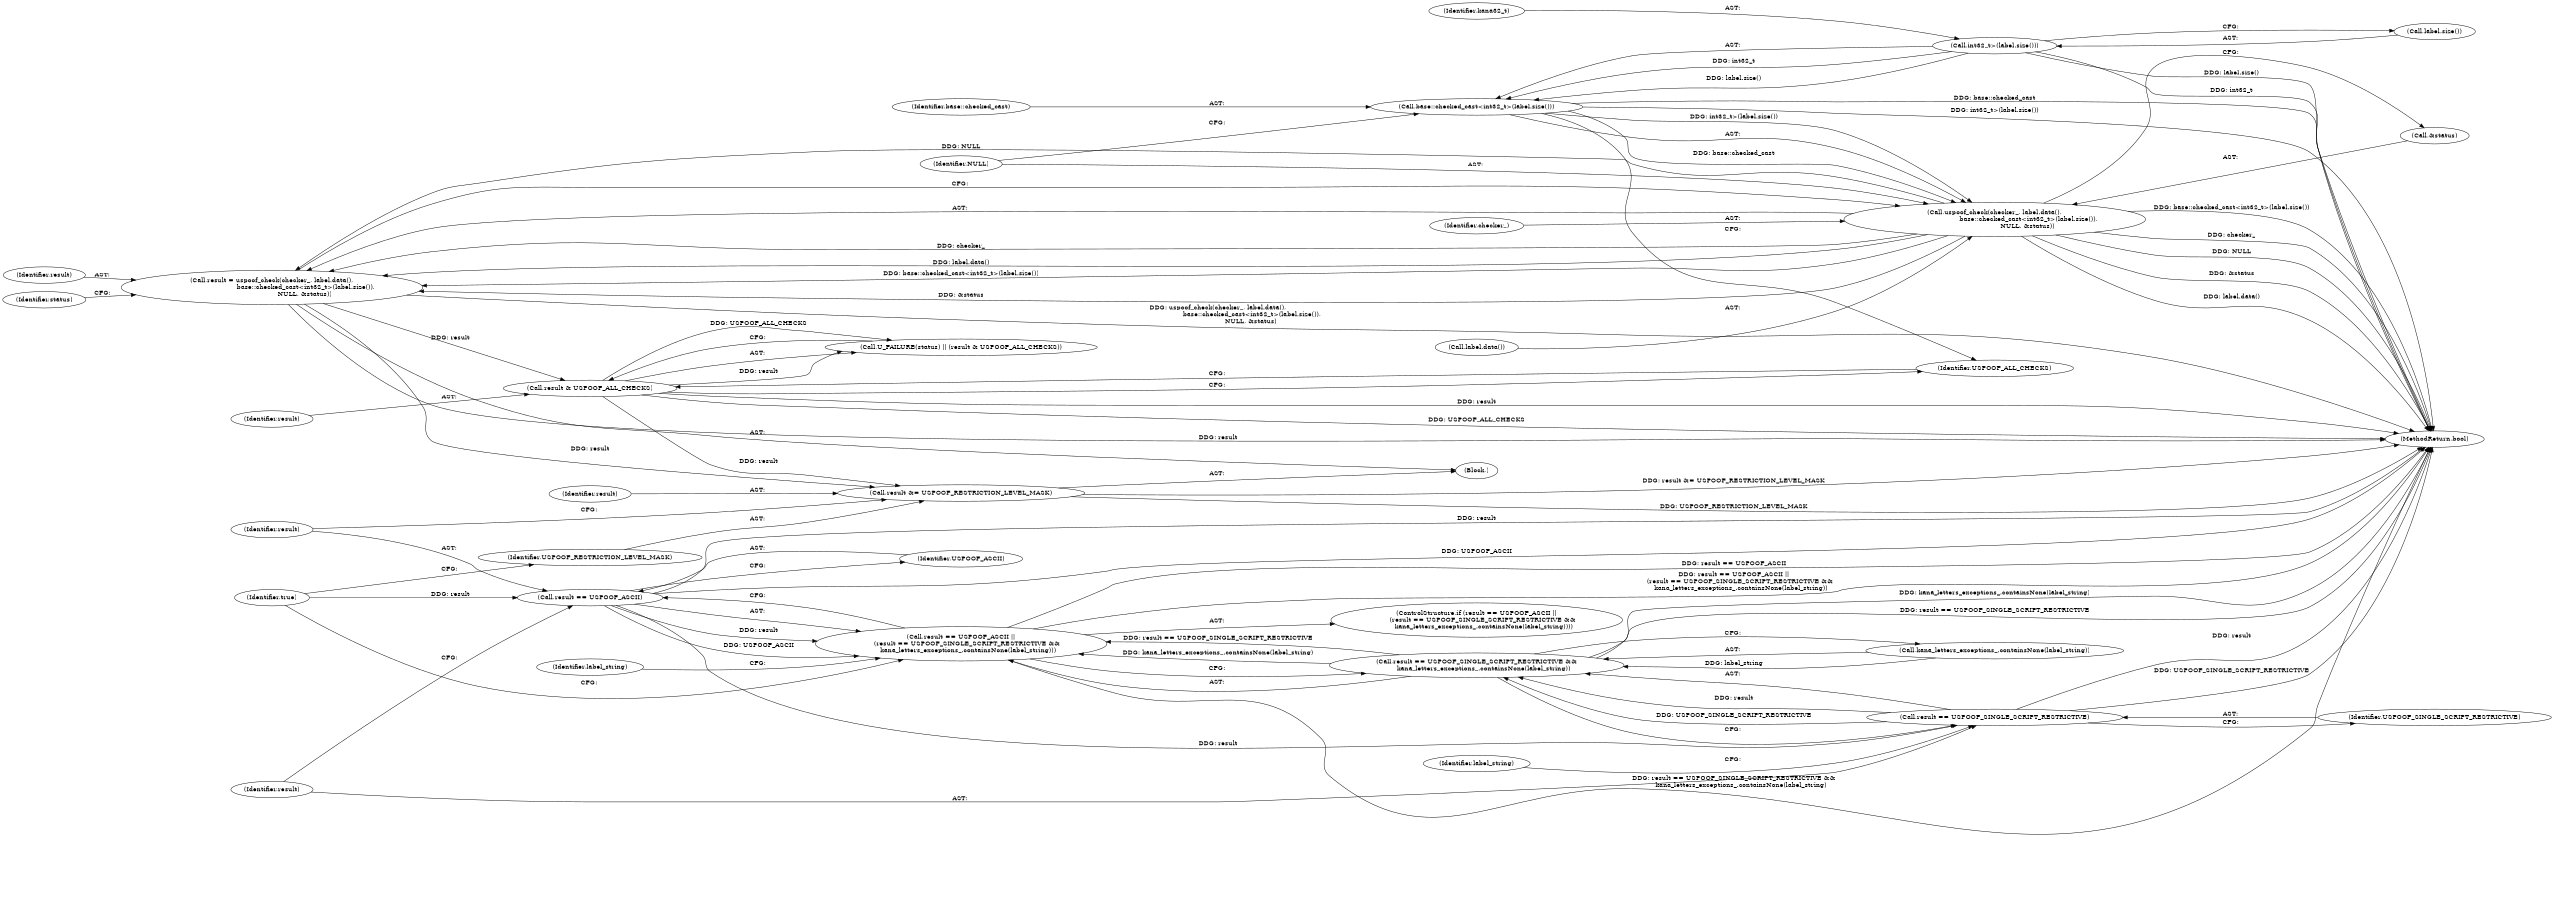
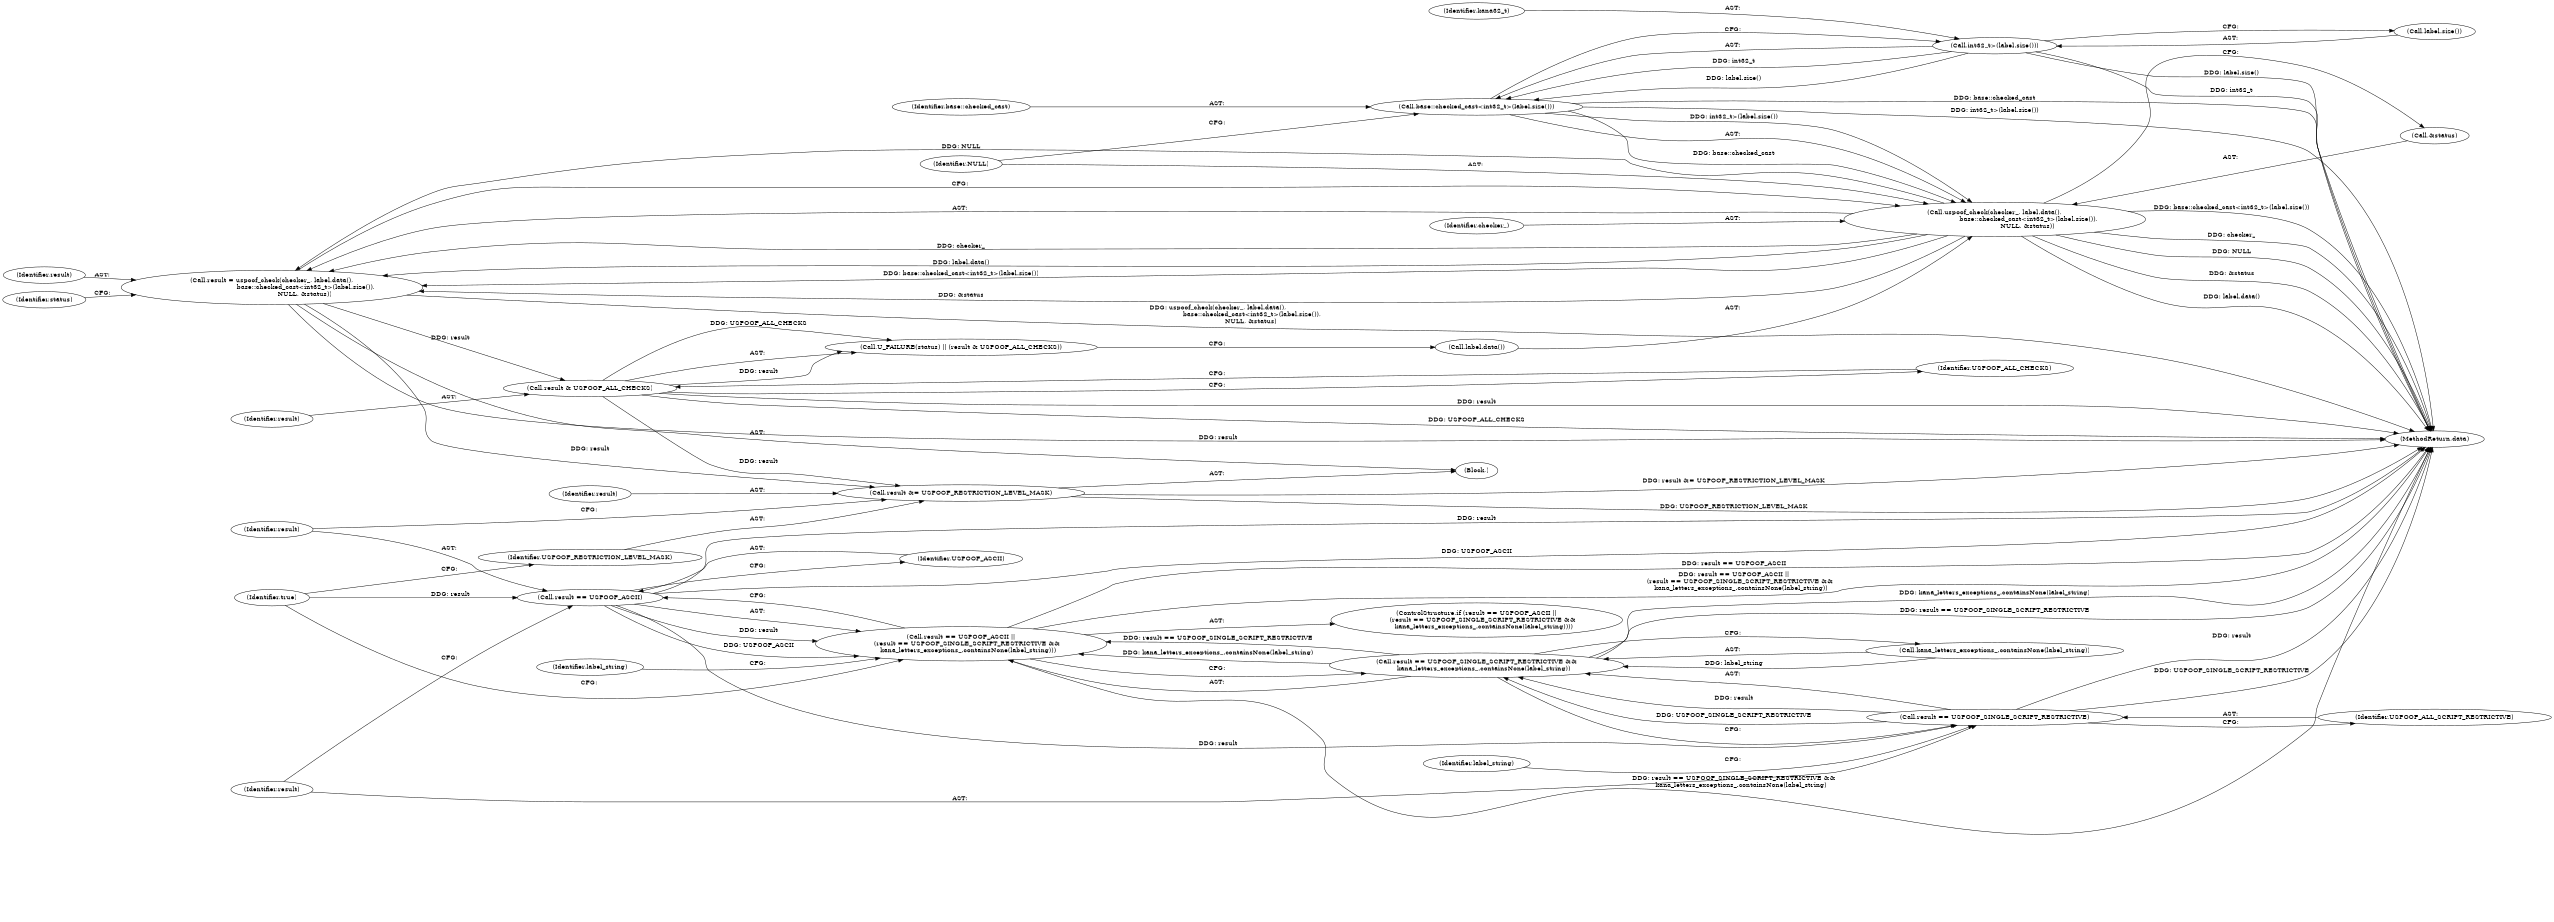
(1714, 281) -> (1707, 33)
(740, 345) -> (1264, 347)
(2435, 439) -> (2435, 439)
(2435, 717) -> (2435, 717)
